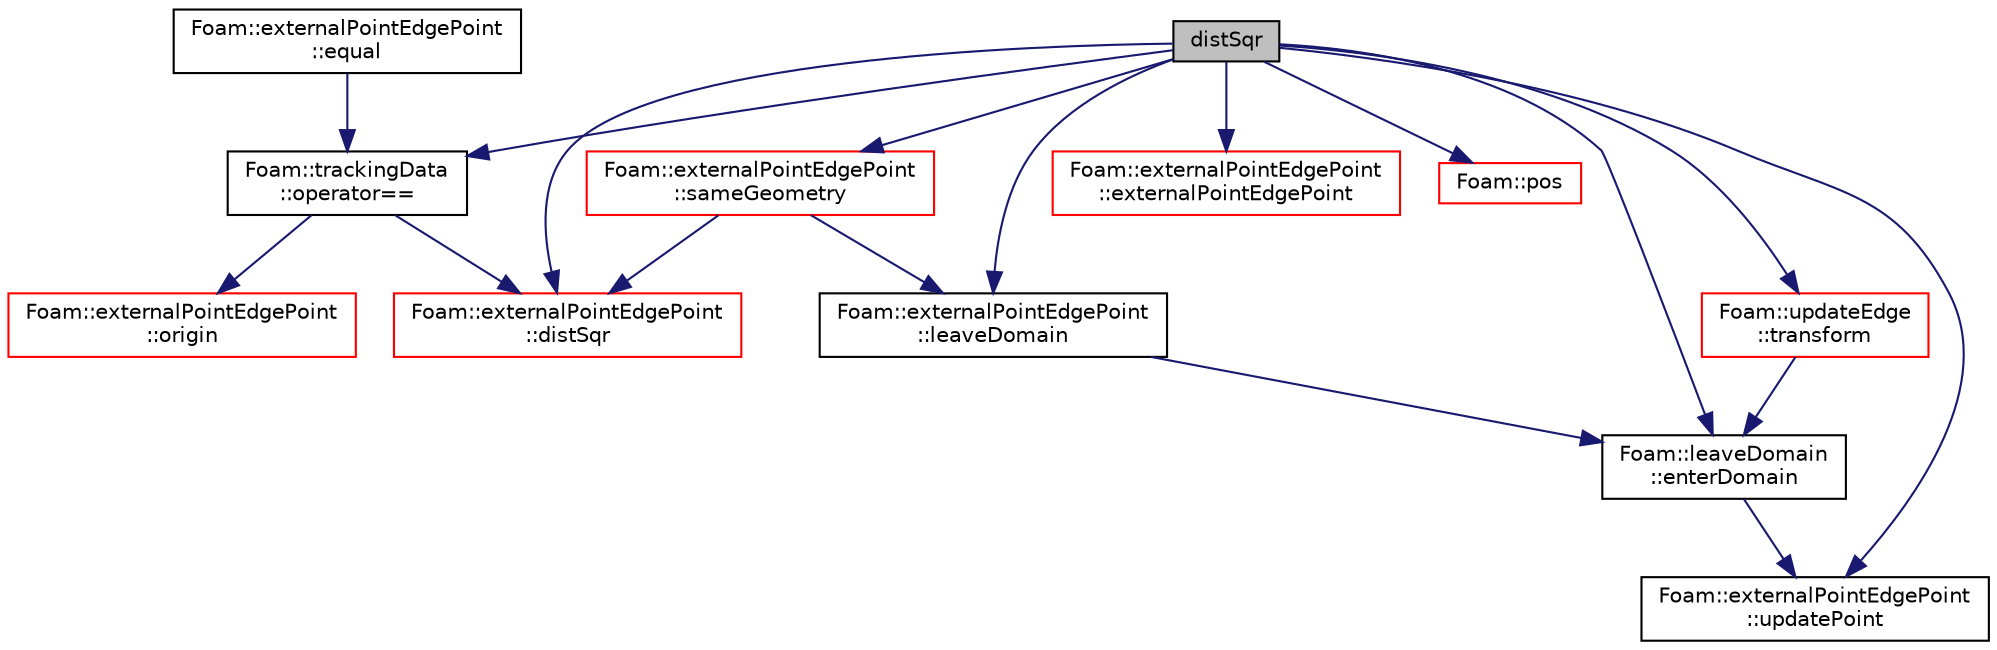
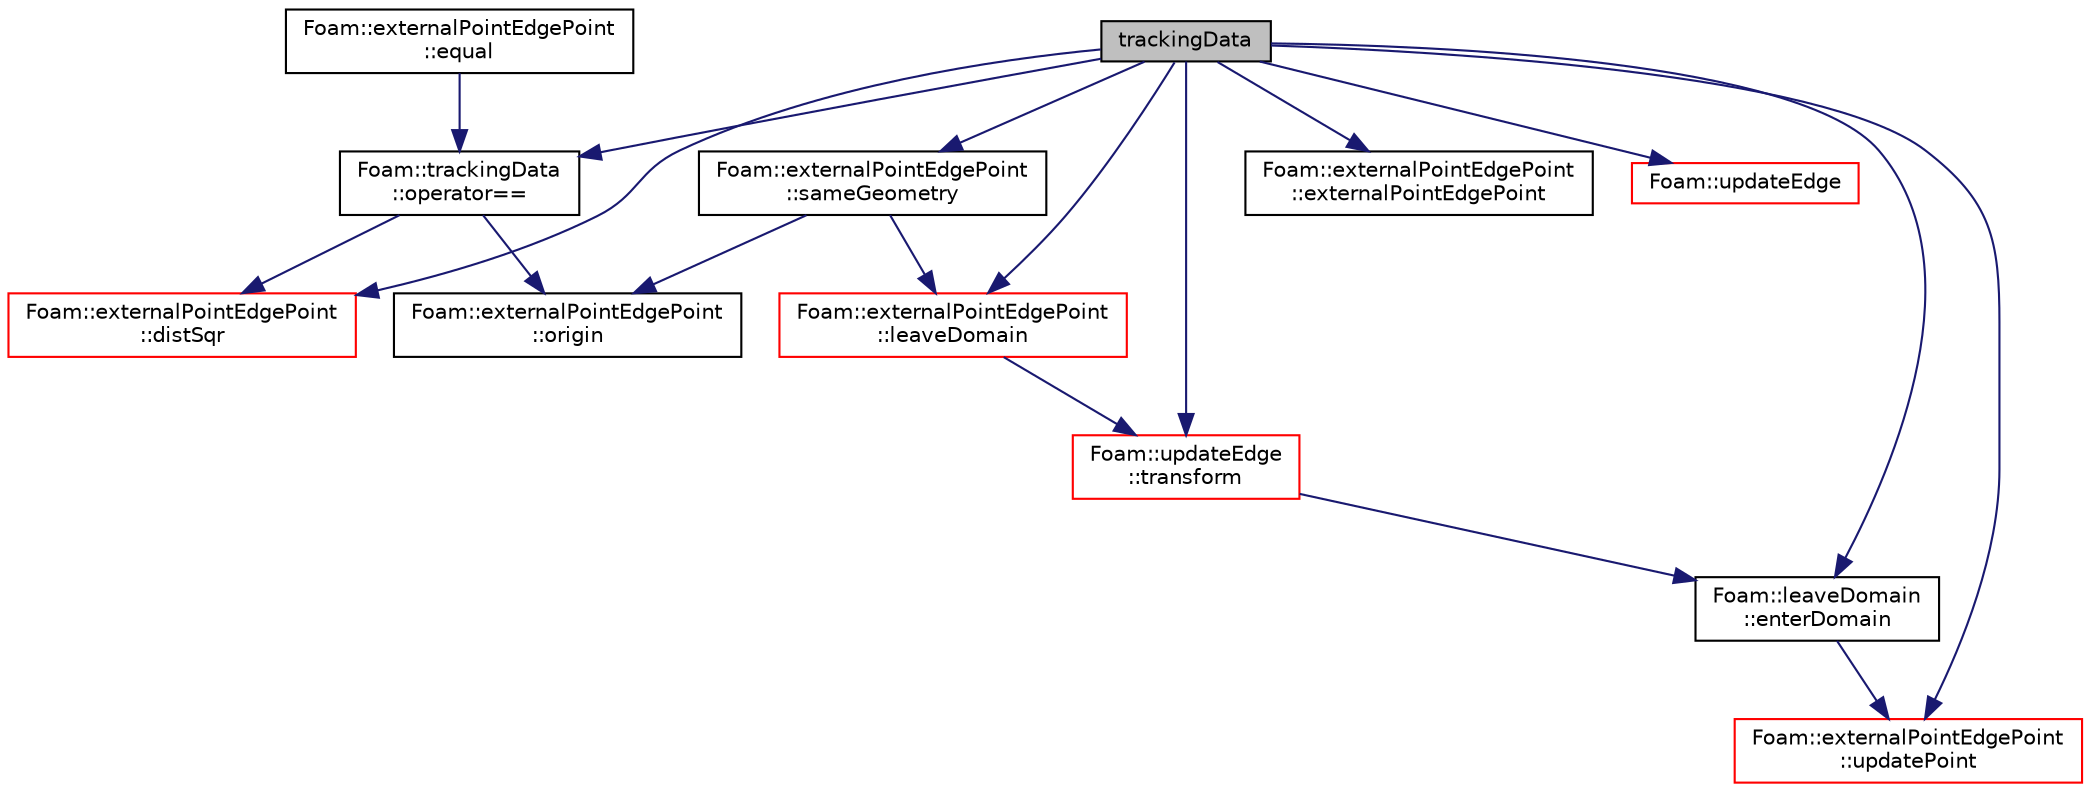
(1226, 41) -> (1186, 41)
(760, 183) -> (873, 183)
(1226, 183) -> (1419, 183)
(1510, 183) -> (1745, 183)
(673, 248) -> (730, 250)
(182, 325) -> (568, 325)
(993, 325) -> (953, 325)
(1366, 397) -> (1061, 391)
(1815, 609) -> (1908, 751)
